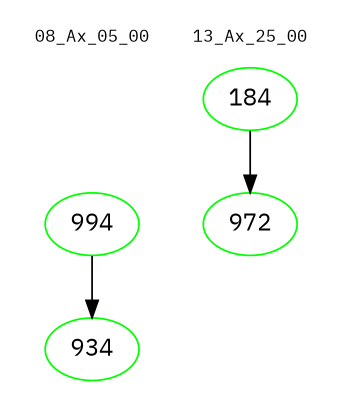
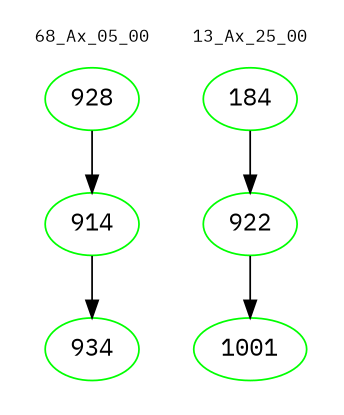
(93, 37) -> (93, 37)
none -> (92, 99)
(92, 224) -> (92, 224)
(250, 224) -> (250, 224)
none -> (250, 349)
